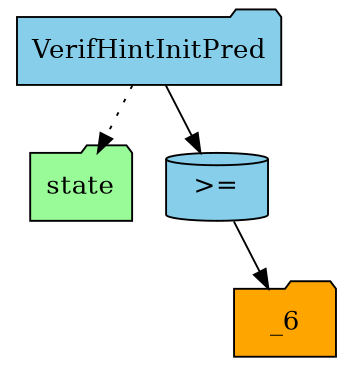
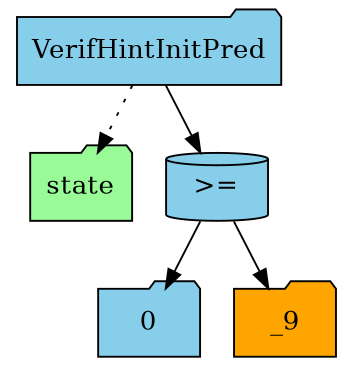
none -> (149, 323)
(285, 323) -> (285, 323)
